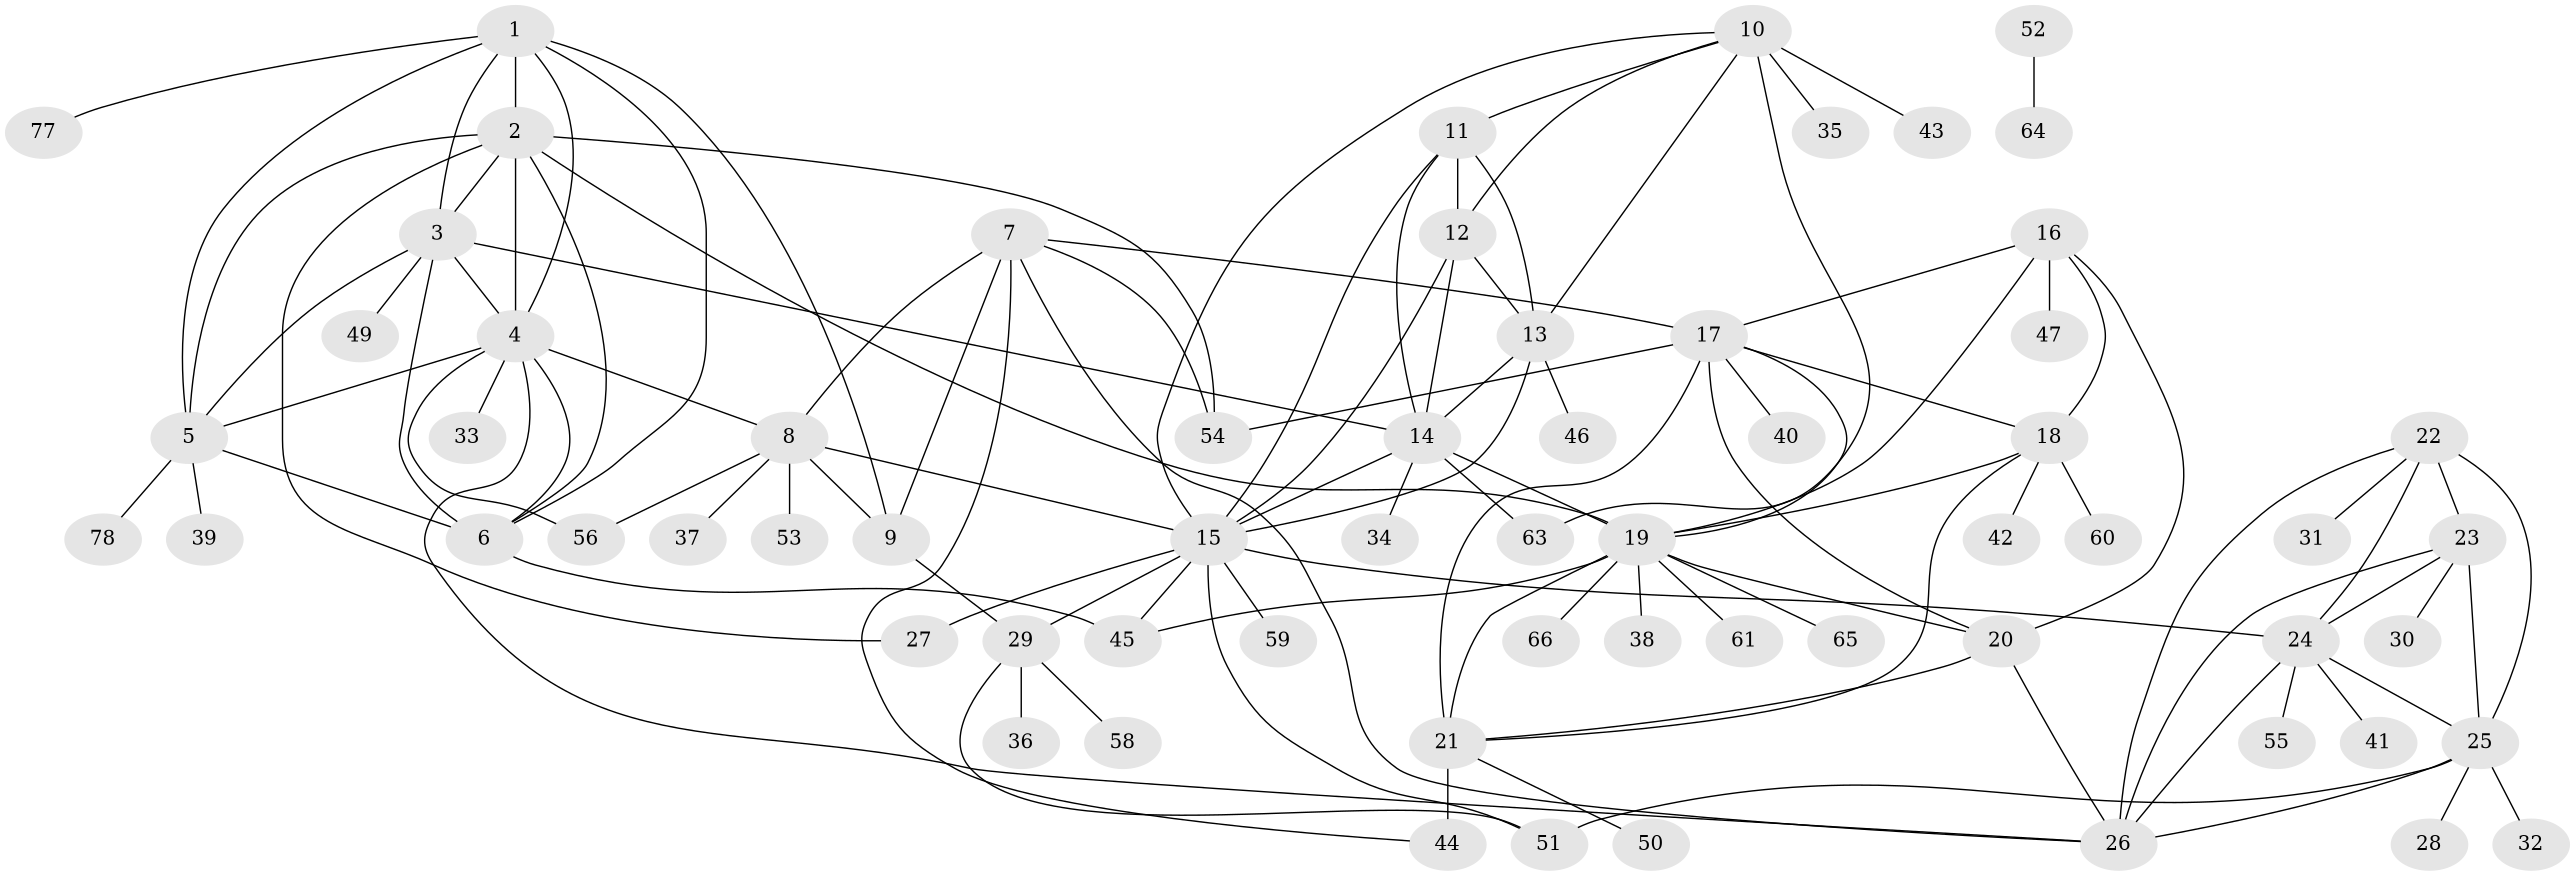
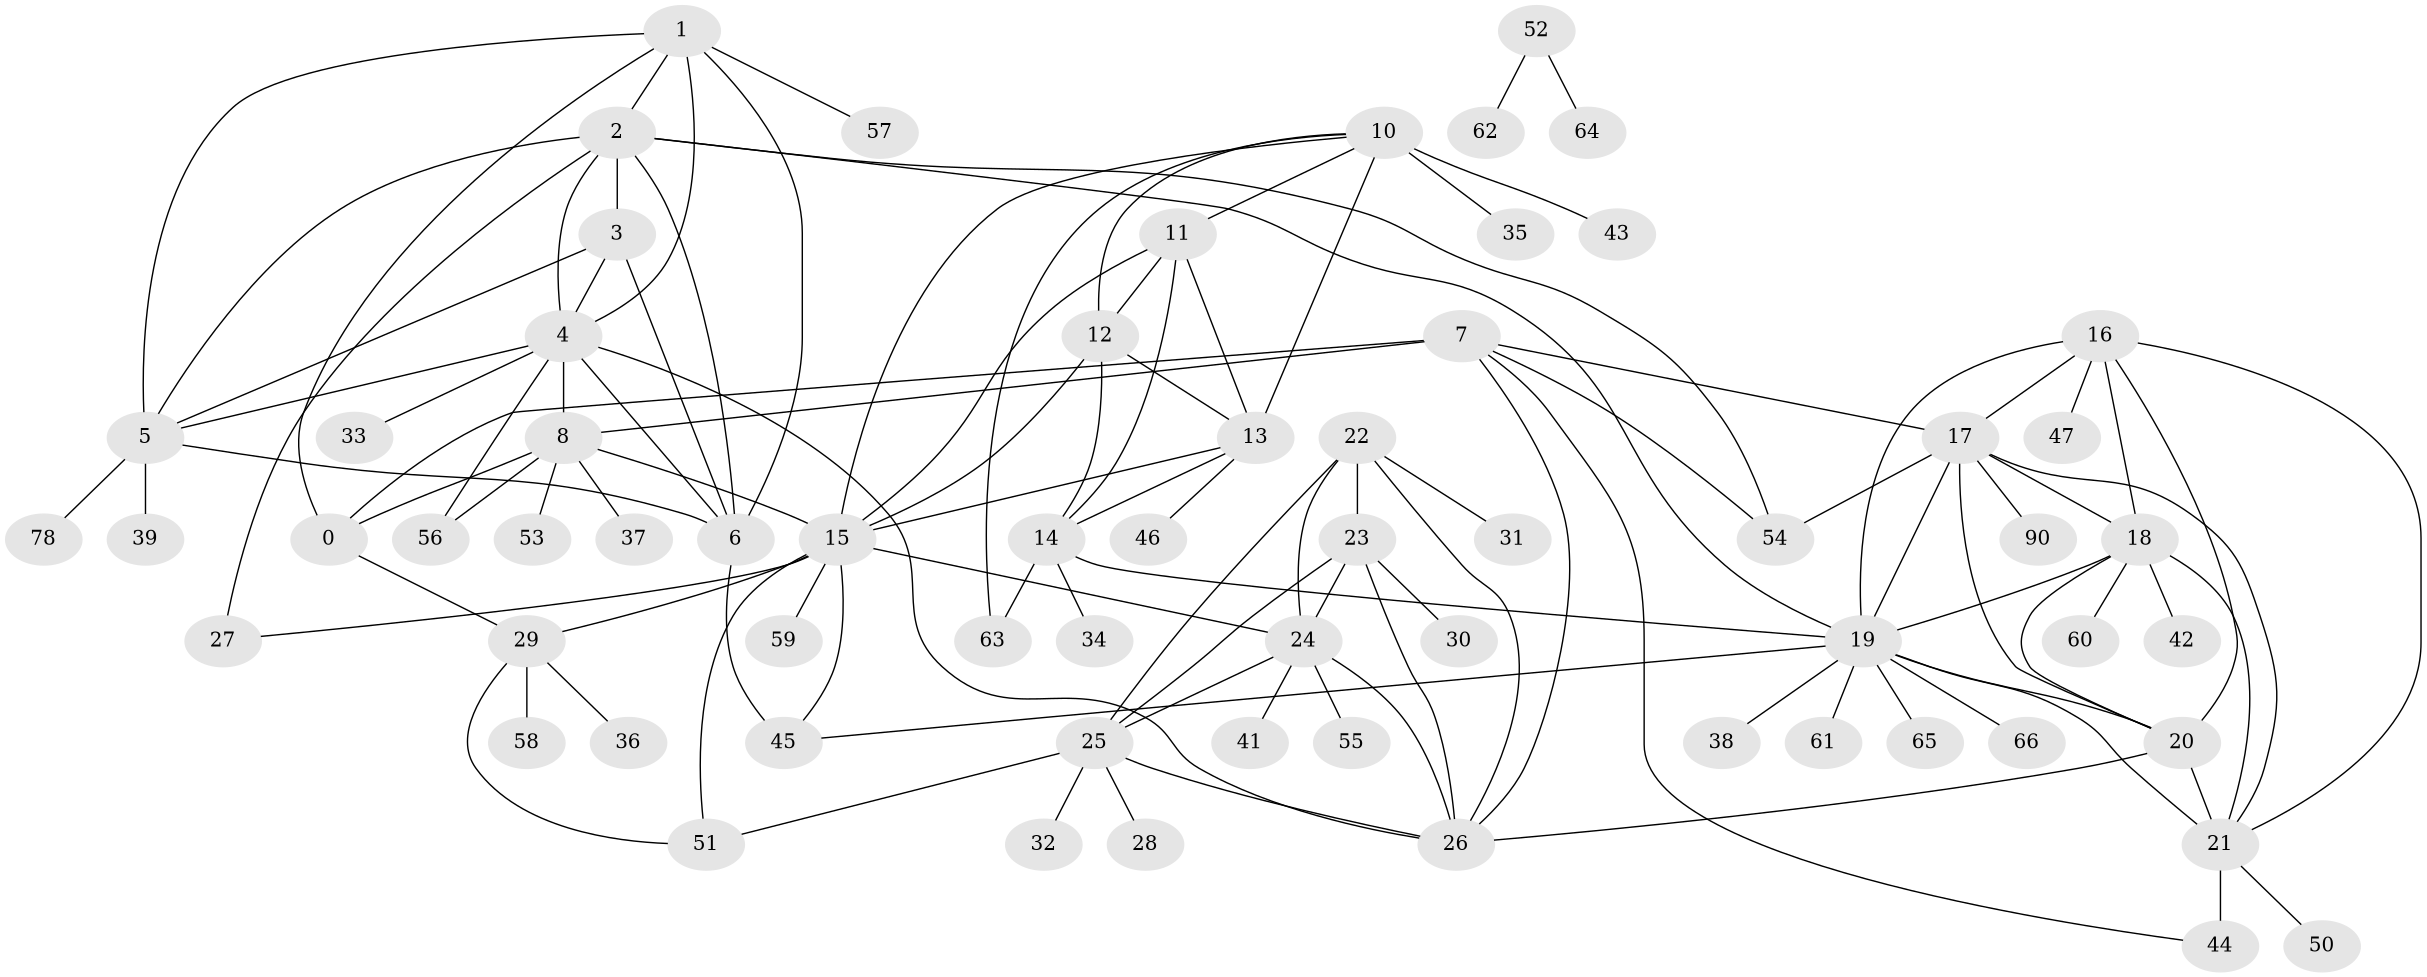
(457, 127) -> none
(44, 133) -> (880, 133)
none -> (1486, 133)
(360, 336) -> none
(930, 336) -> none
(1787, 438) -> (2038, 540)
(1335, 480) -> none
none -> (2421, 537)
(891, 540) -> (329, 540)
none -> (2025, 658)
